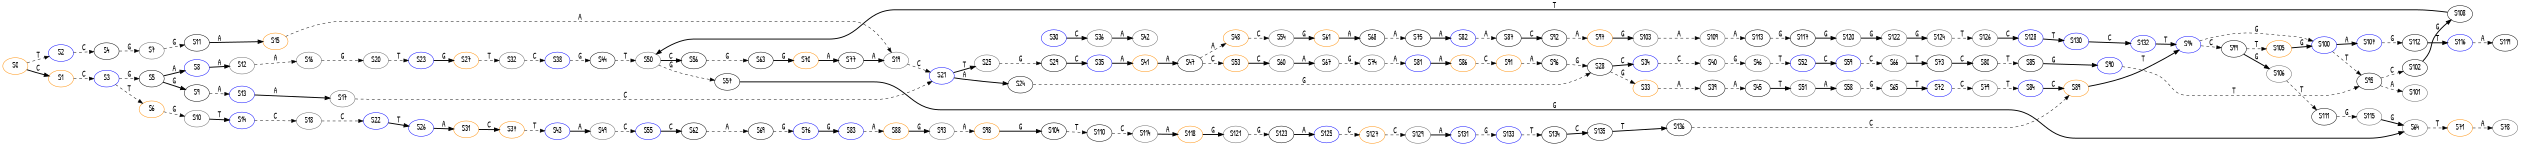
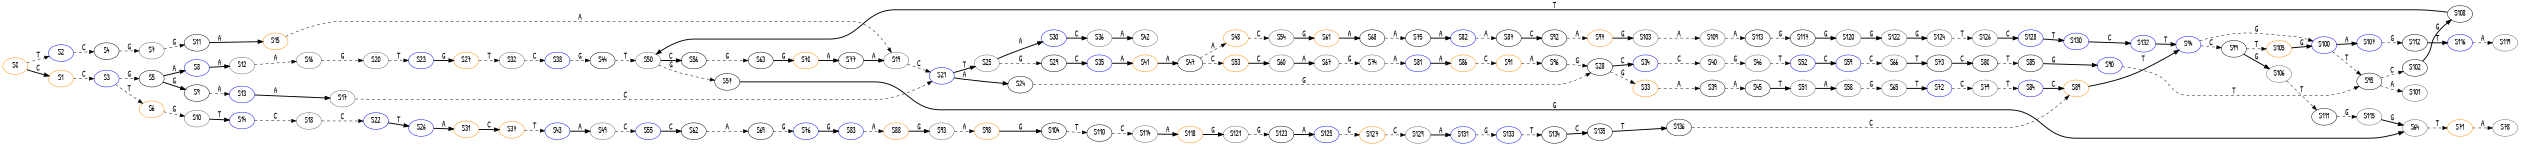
(2505, 43) -> (2505, 43)
none -> (1018, 51)
